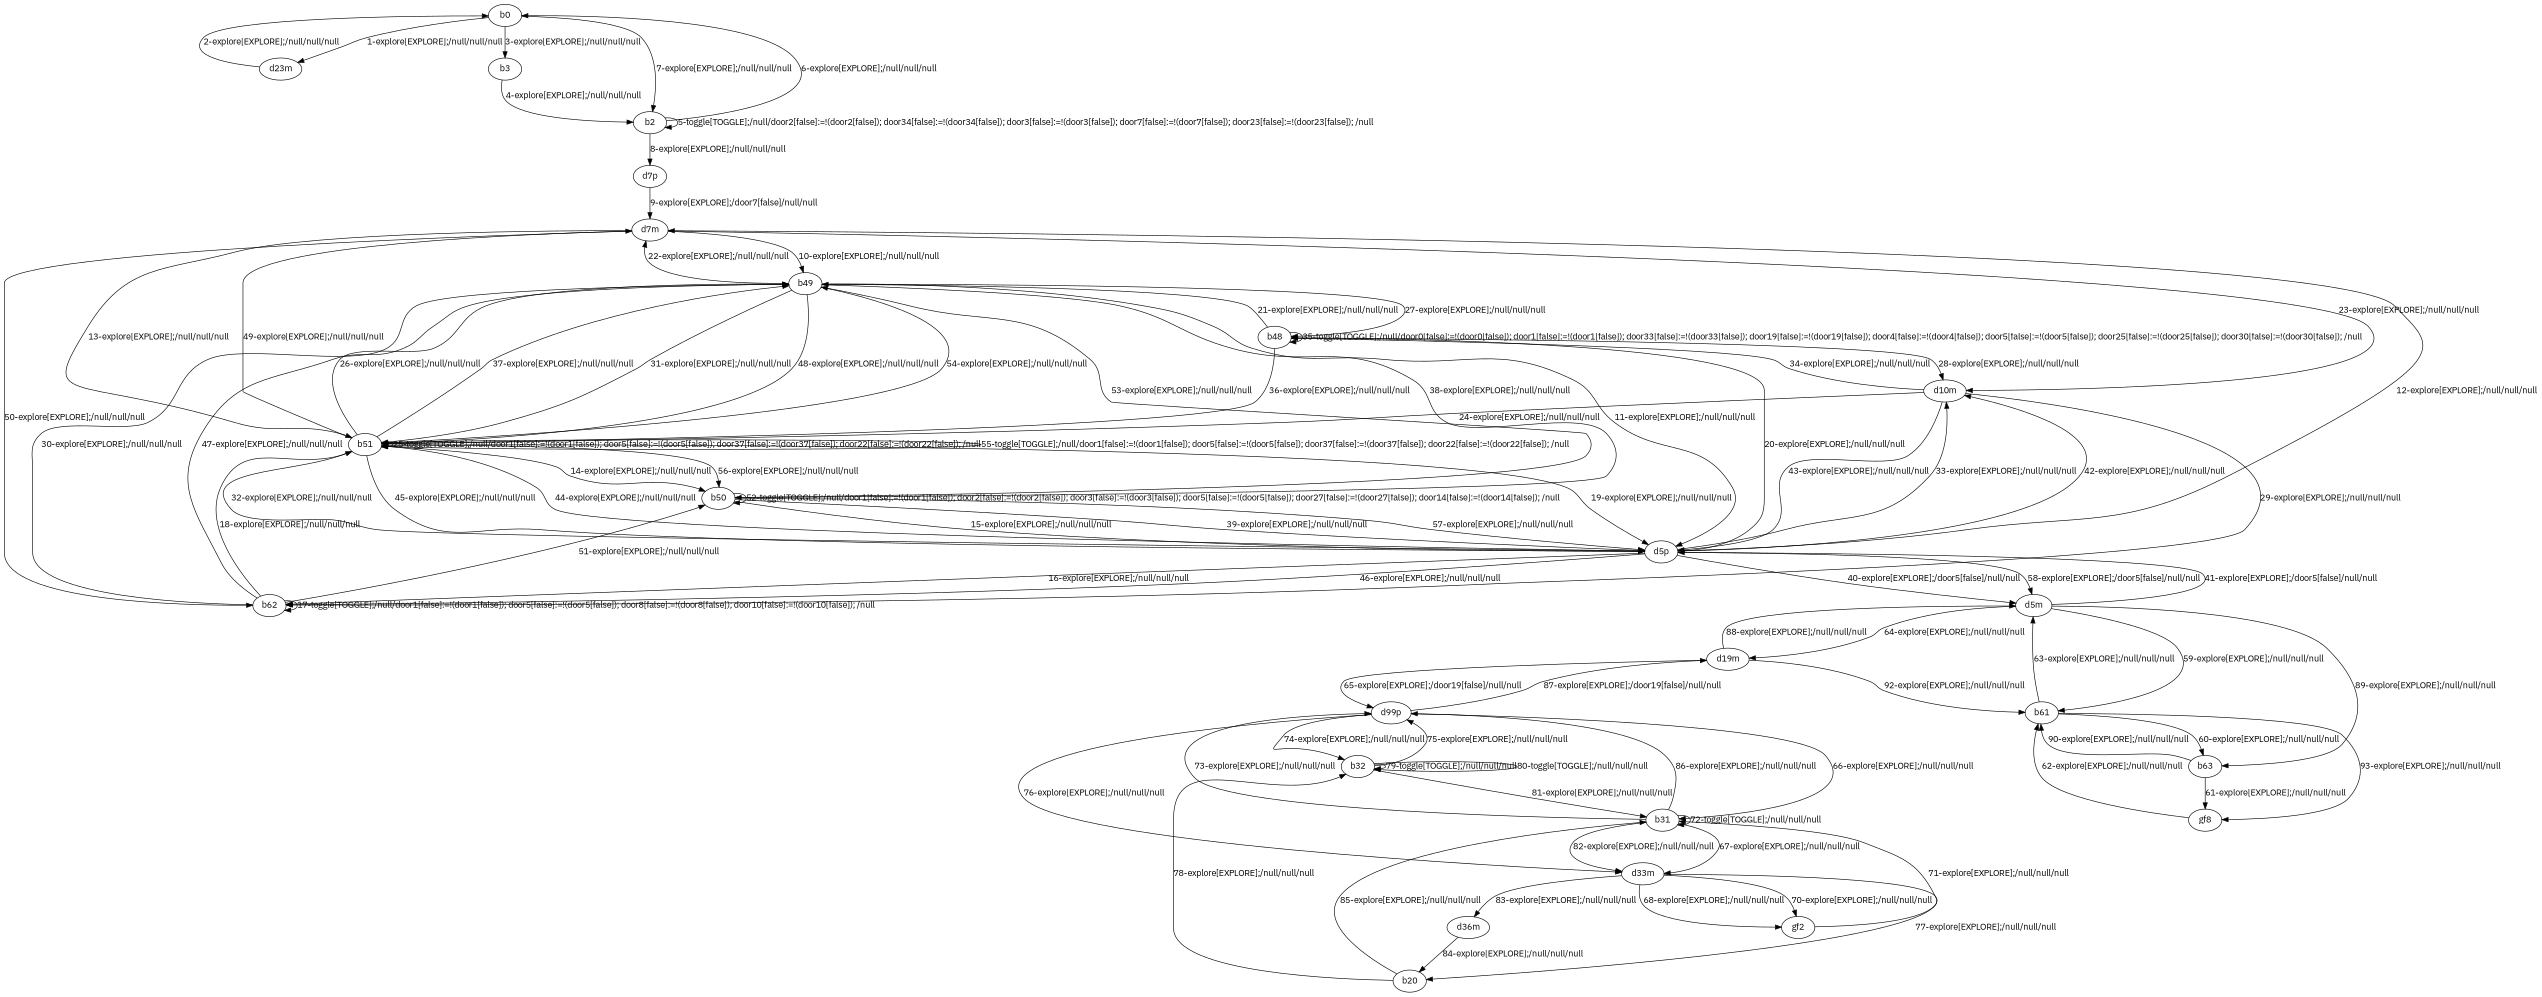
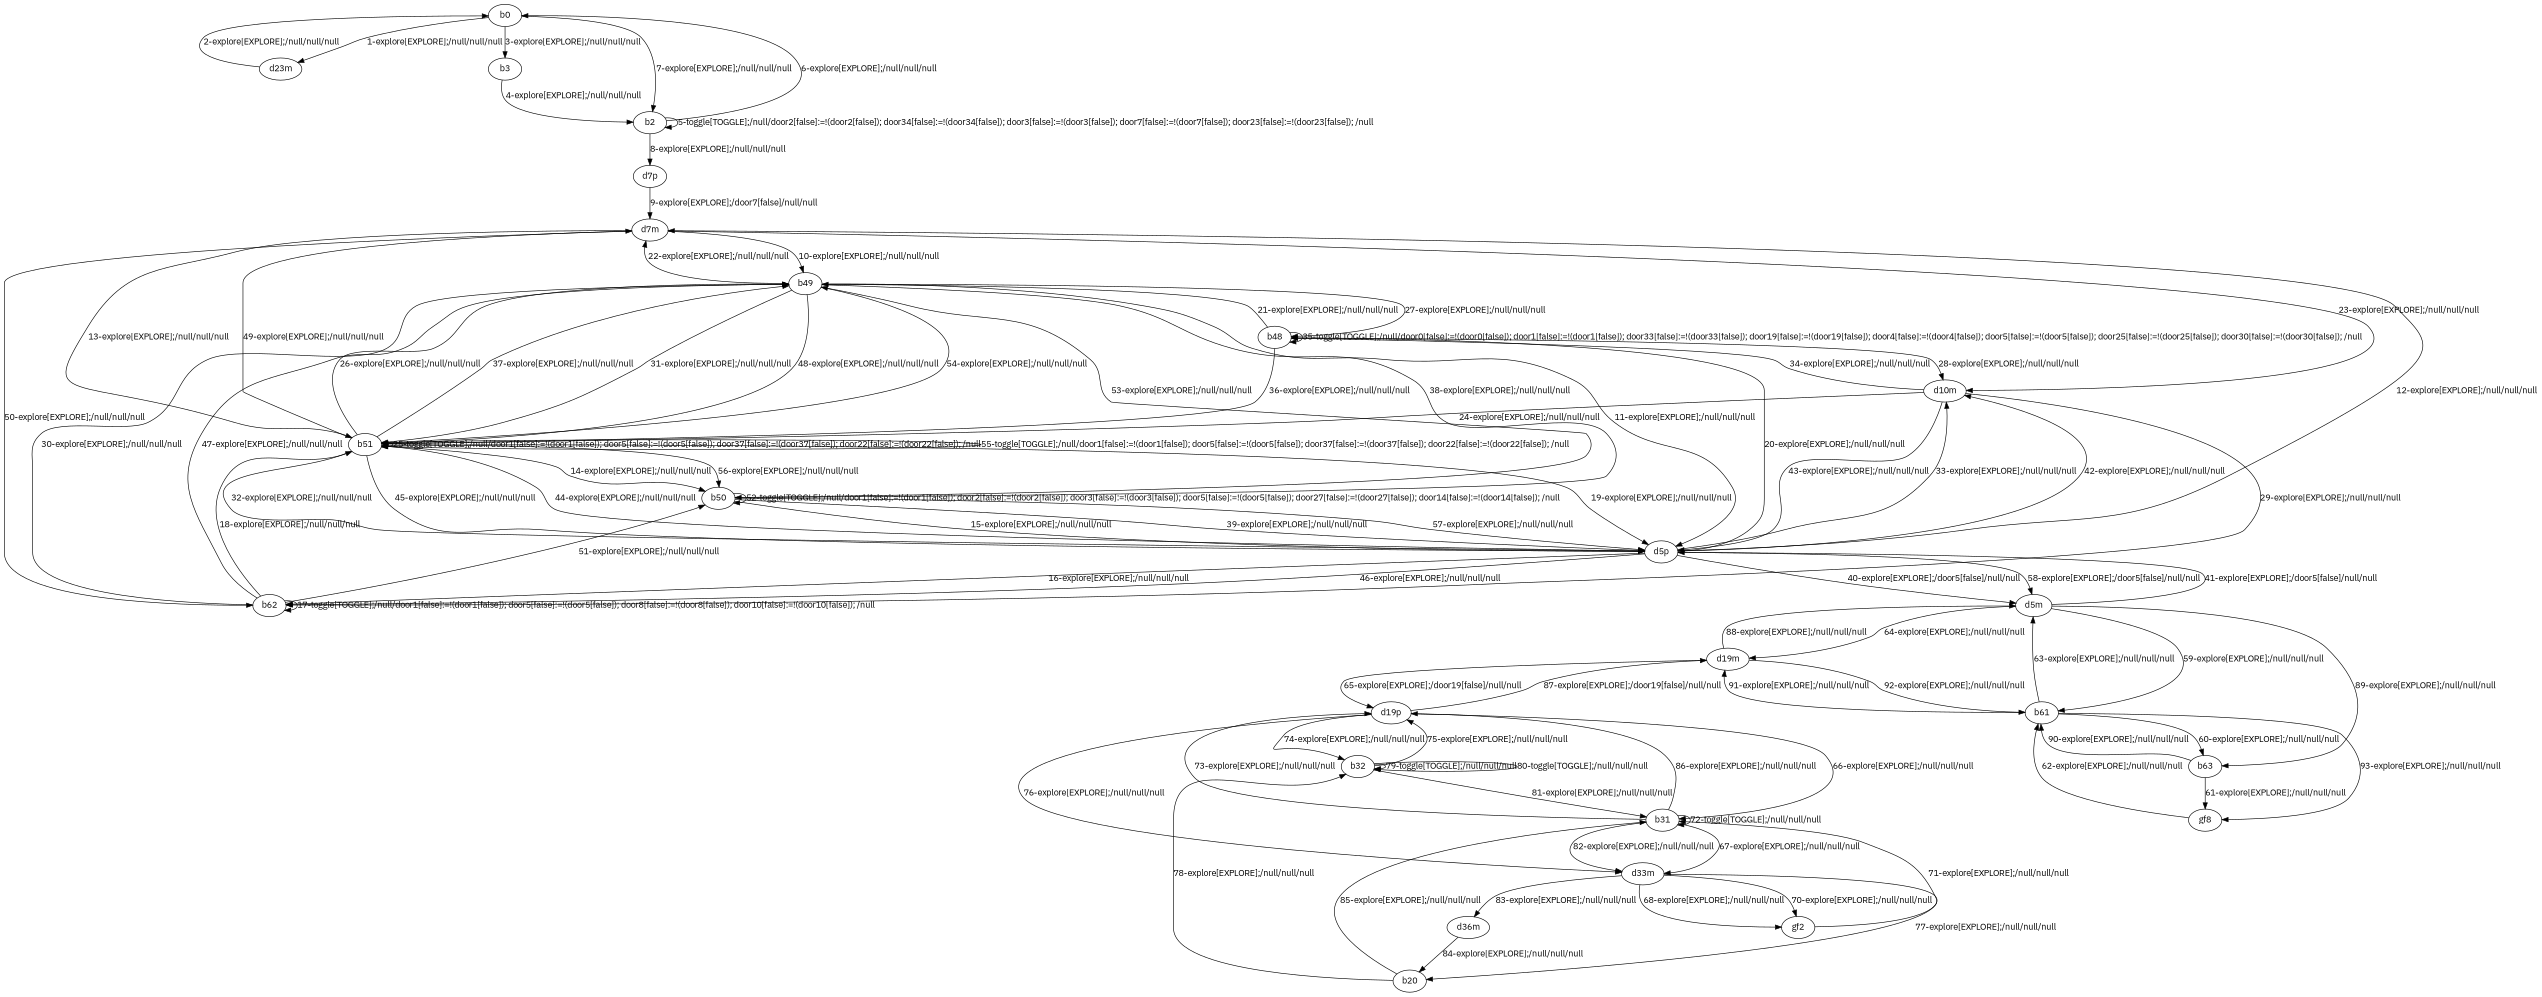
none -> (1868, 710)
(1391, 713) -> (1391, 713)
